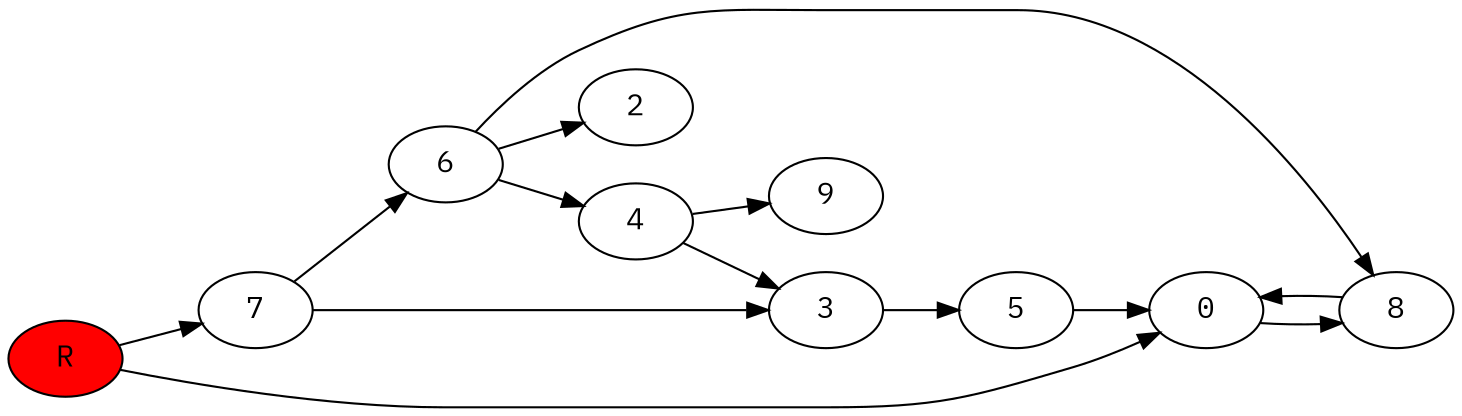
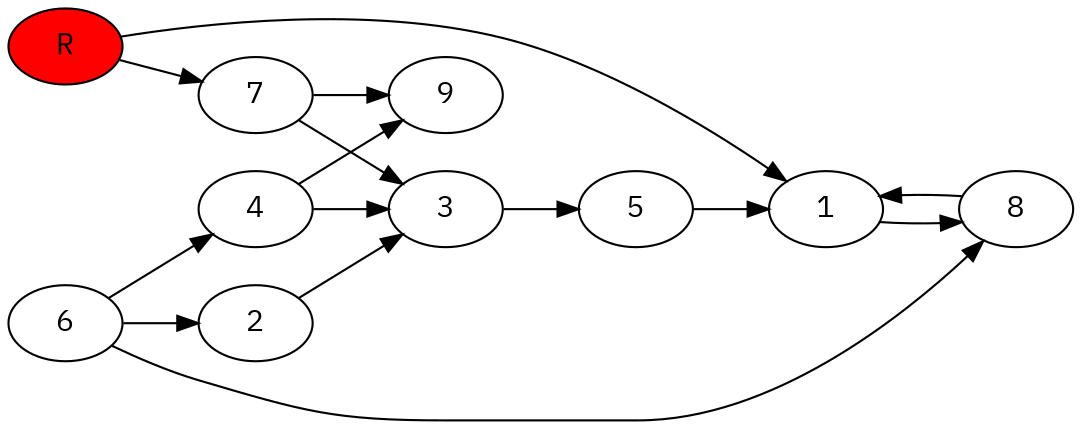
(342, 244) -> (340, 95)
none -> (342, 272)
(1206, 310) -> (826, 209)
